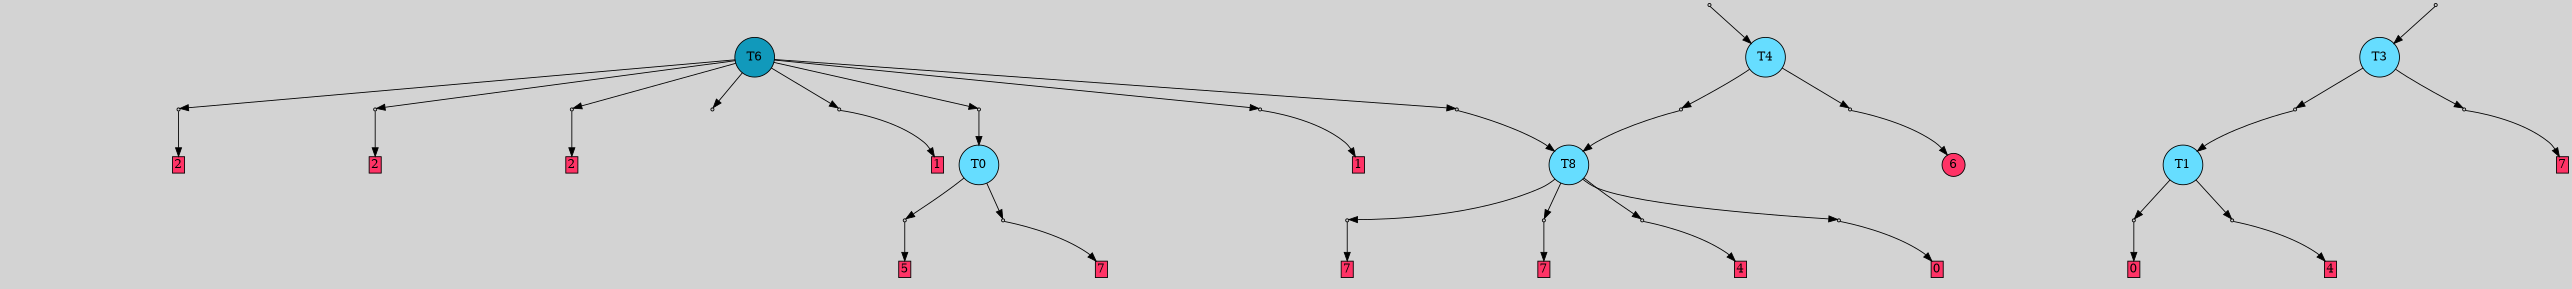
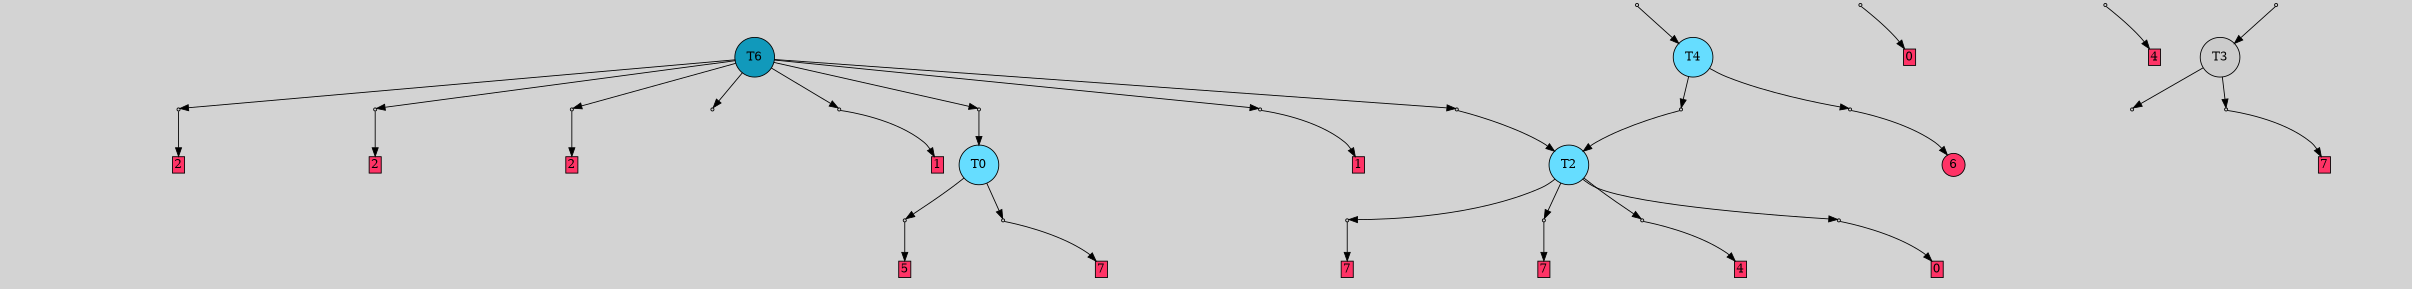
(2380, 57) -> (2220, 57)
(1569, 165) -> (1569, 165)
(2183, 165) -> none
